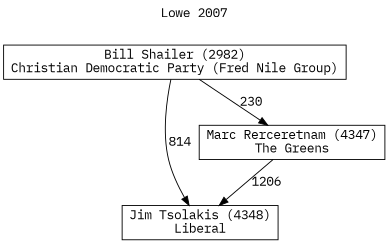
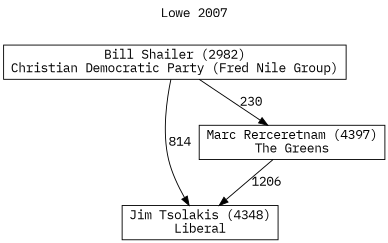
(292, 142) -> (292, 142)
